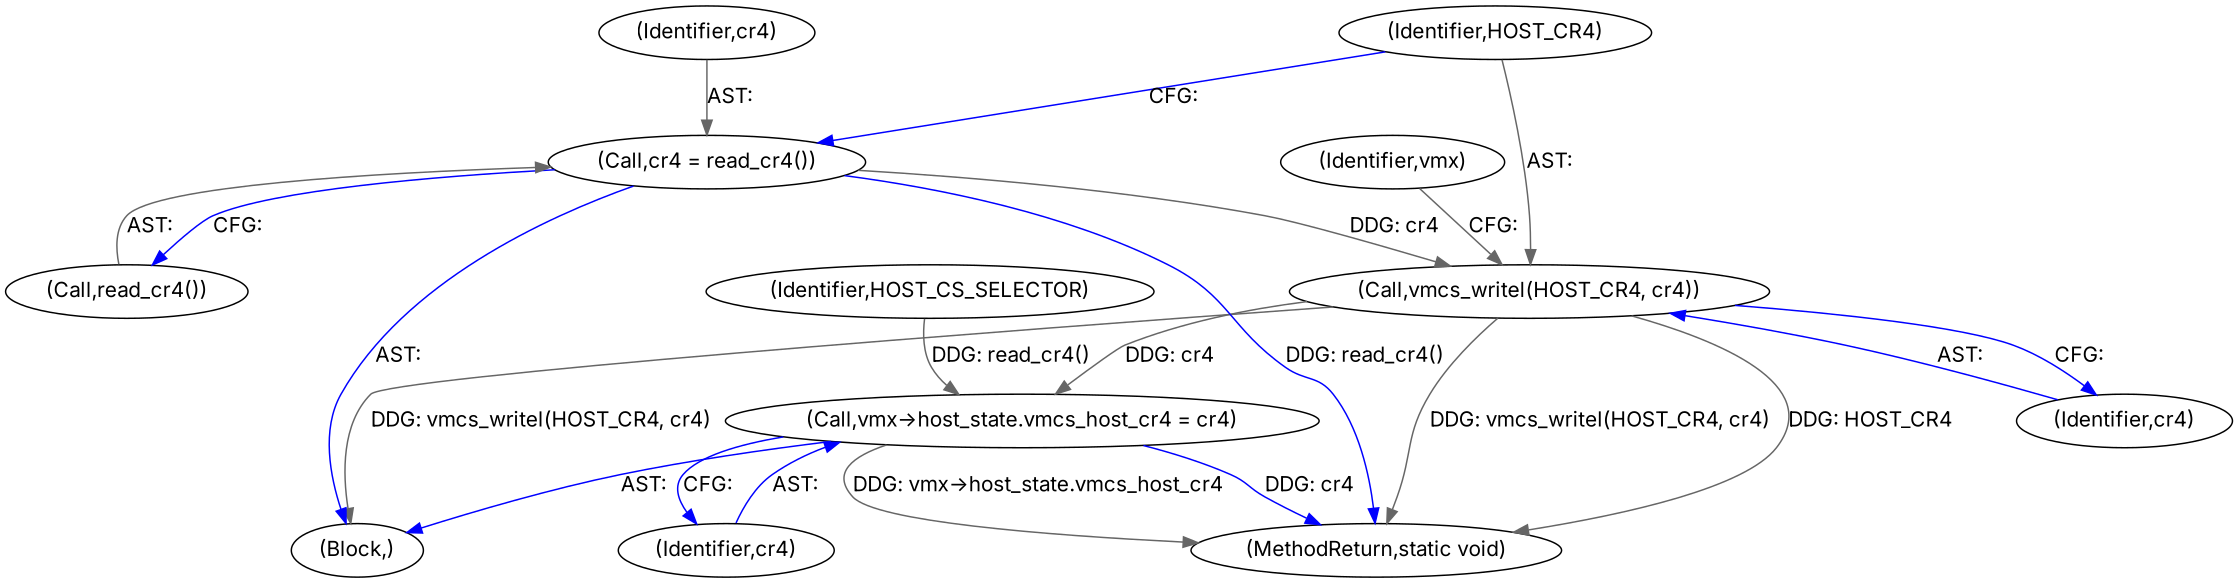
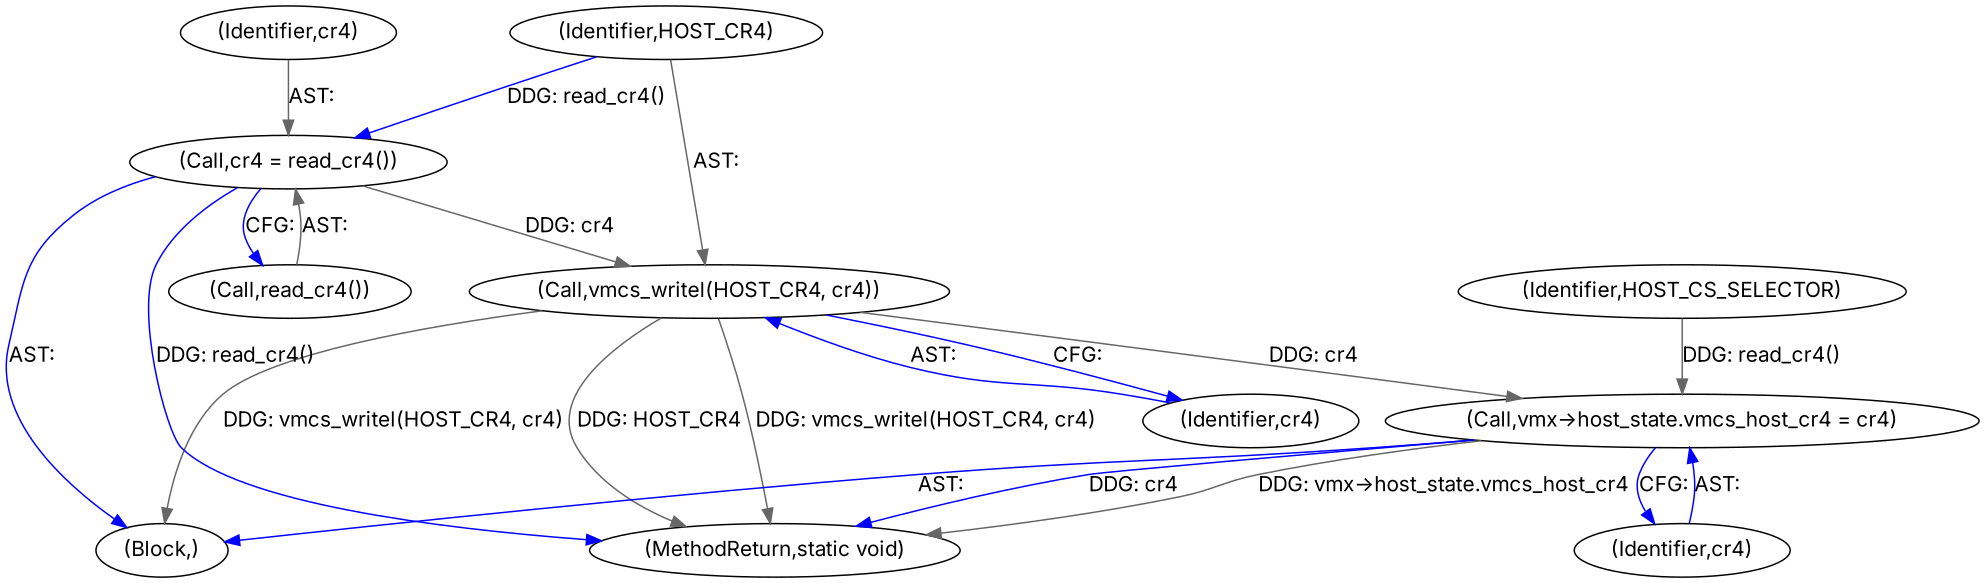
(1176, 97) -> (587, 97)
(1393, 162) -> none
